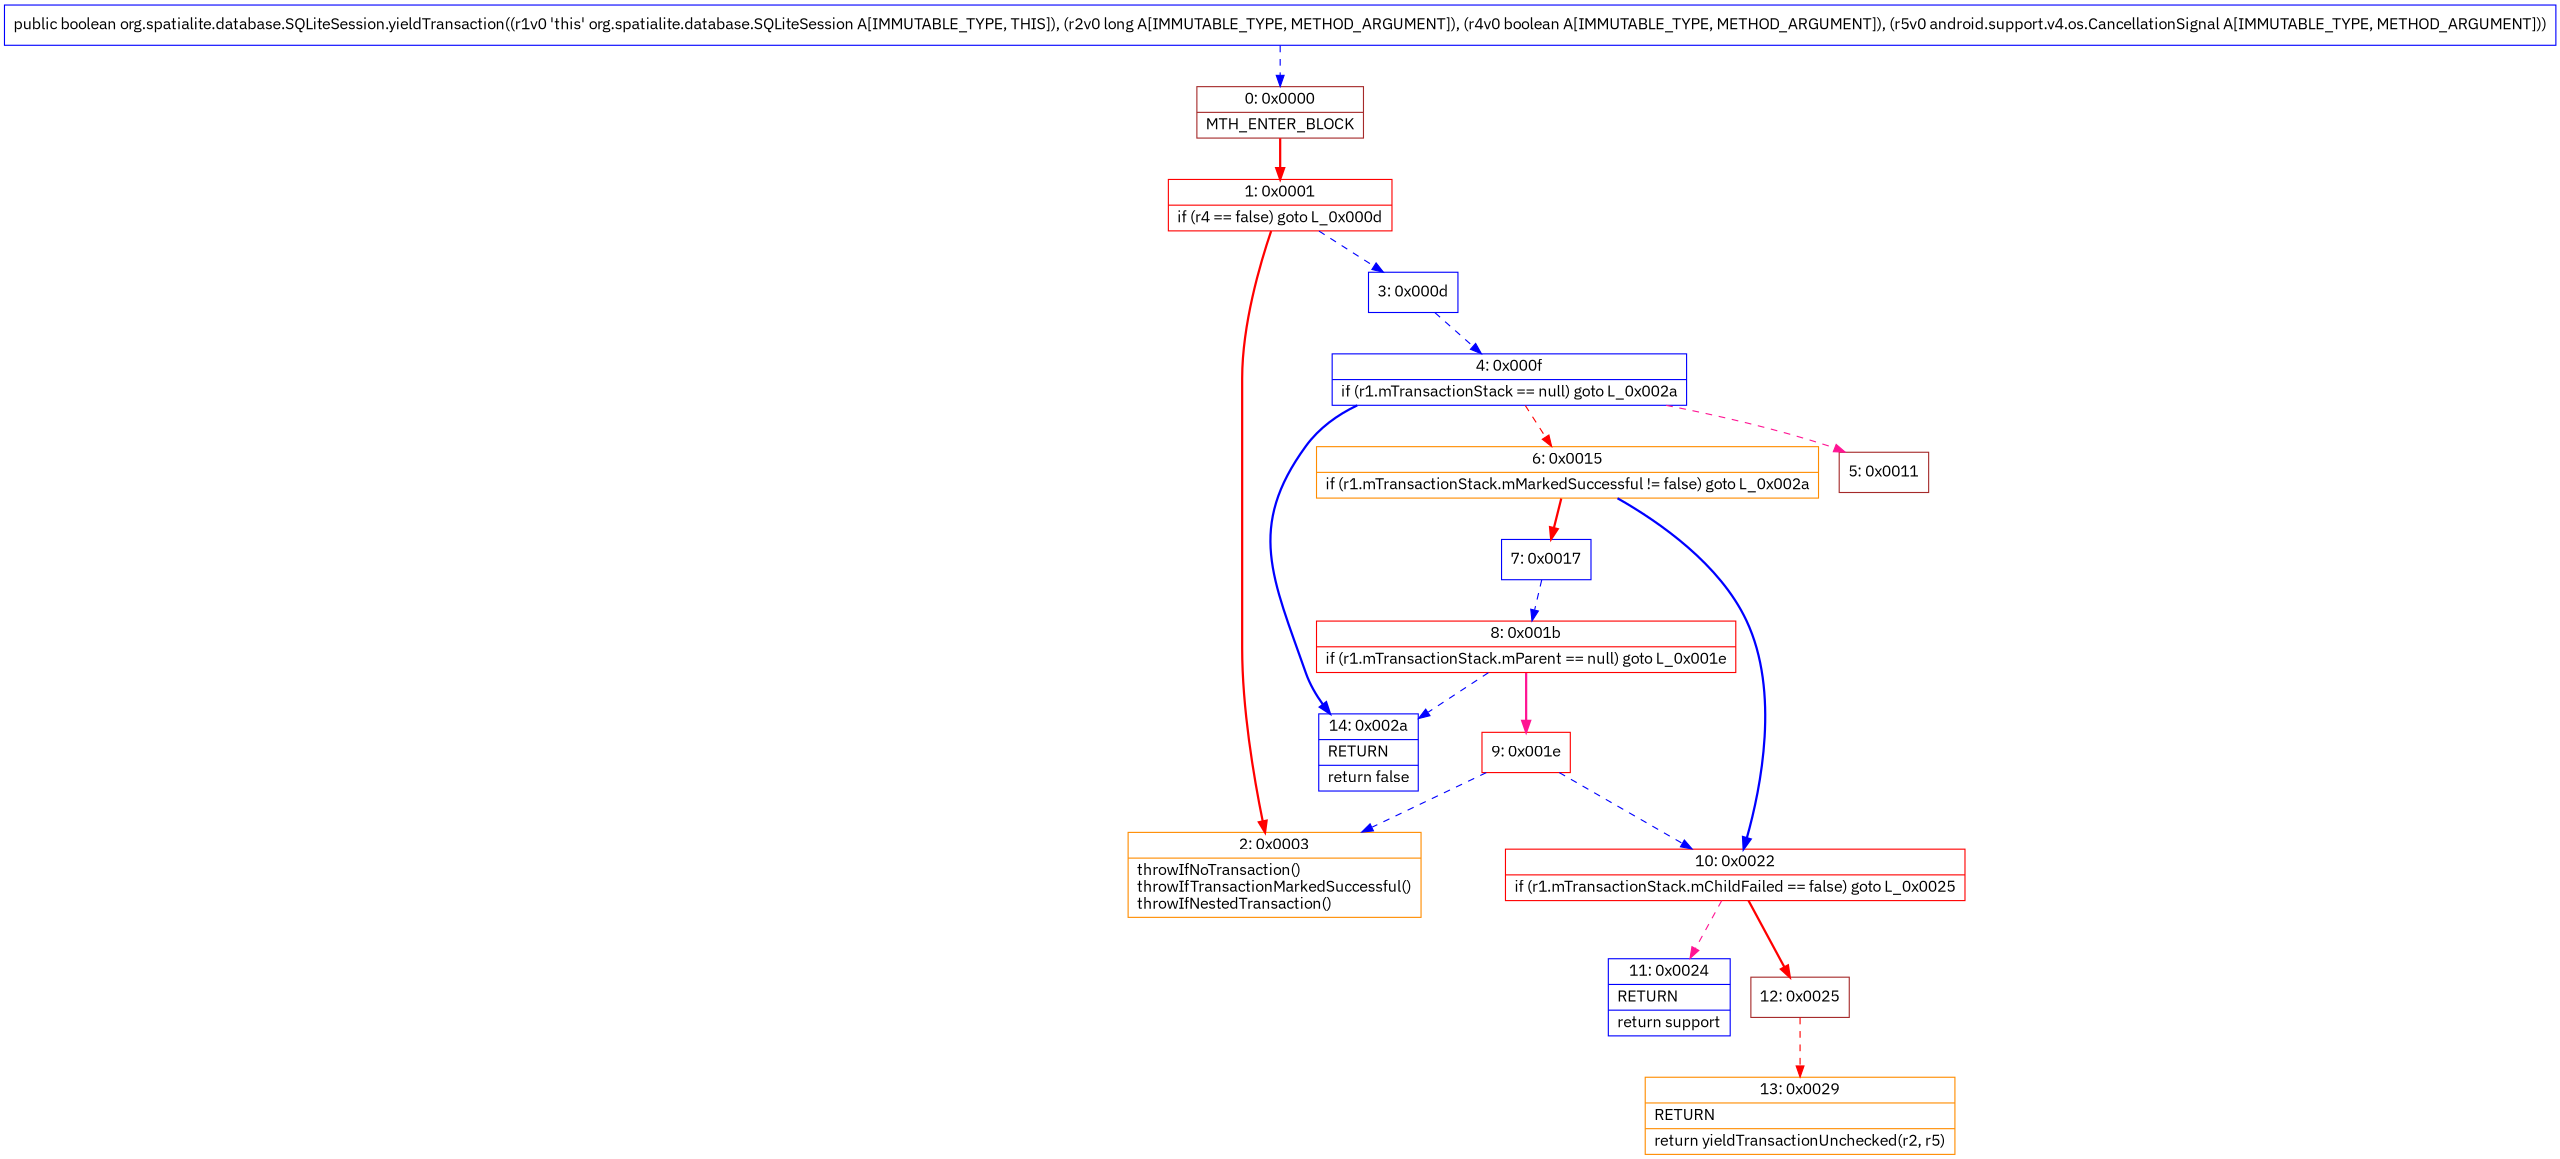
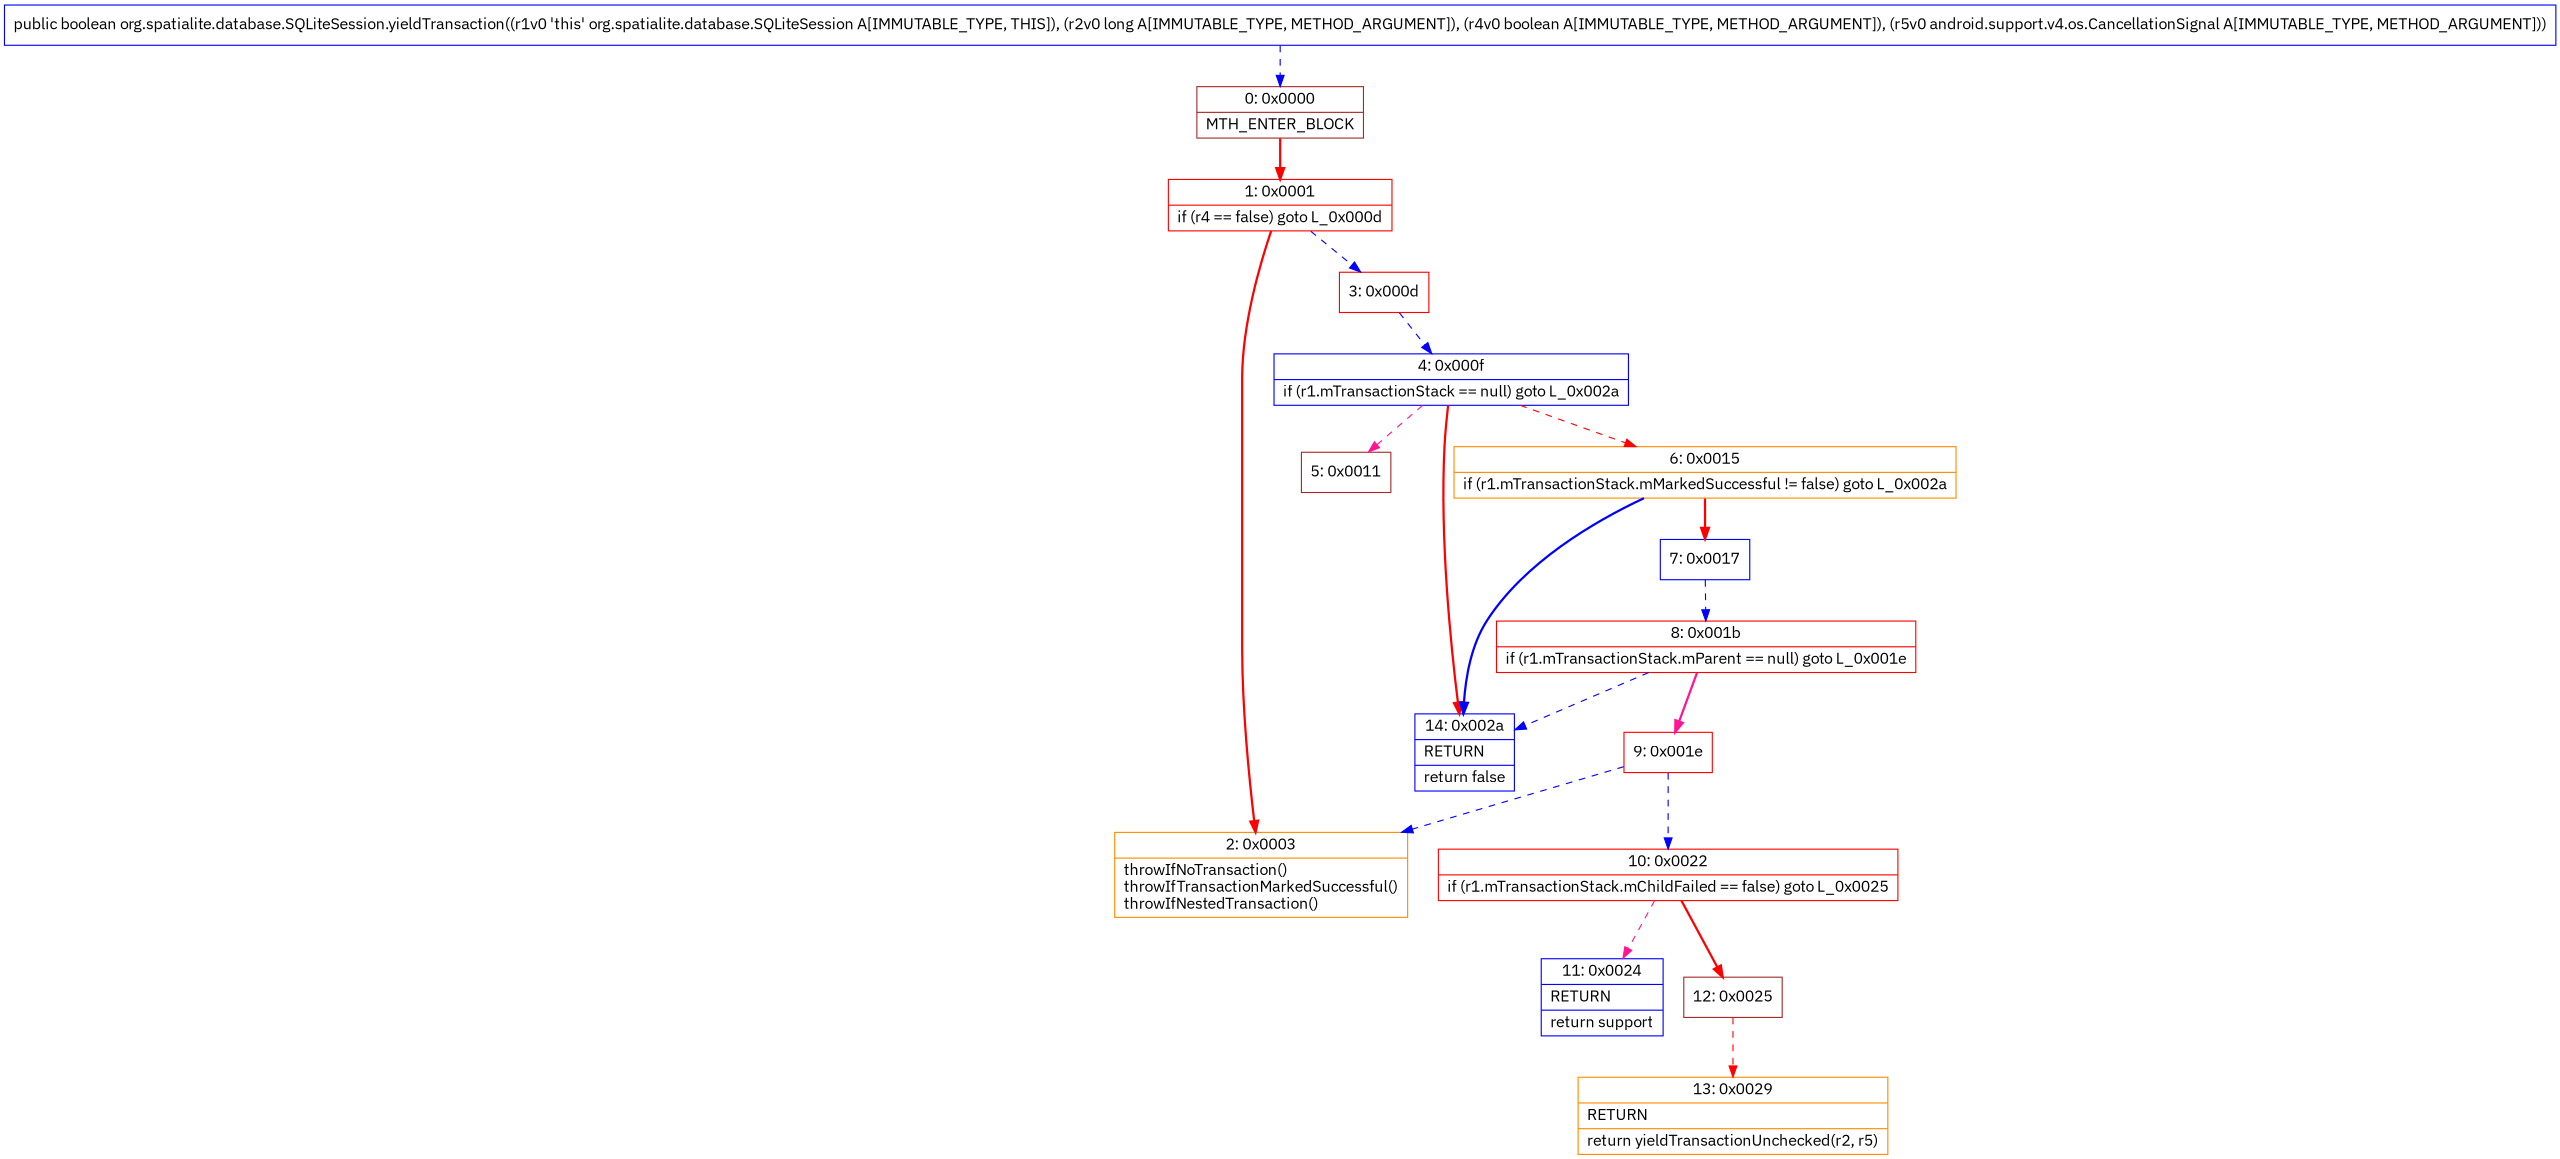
(1413, 292) -> (1384, 292)
(1271, 543) -> (1445, 554)
(1754, 640) -> (1524, 577)
